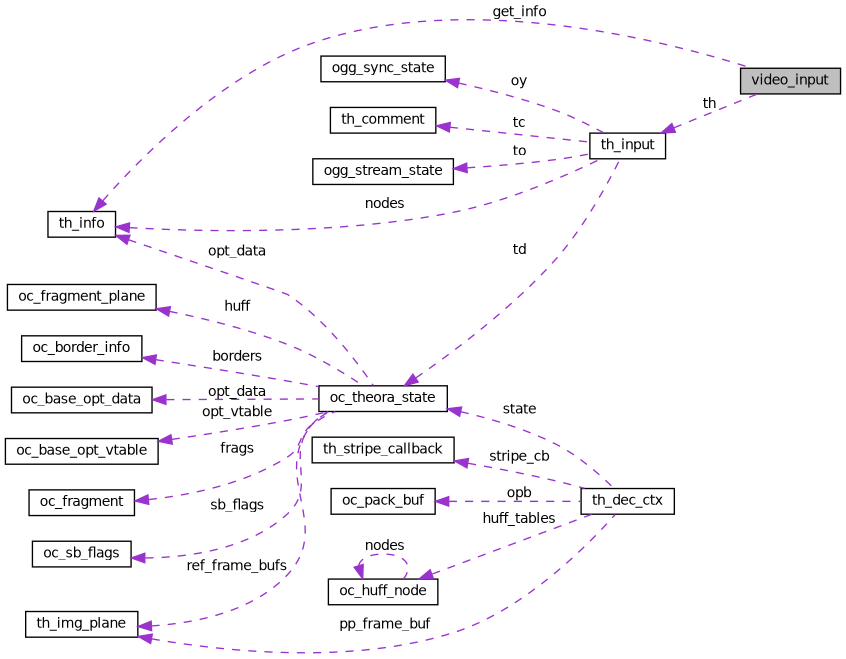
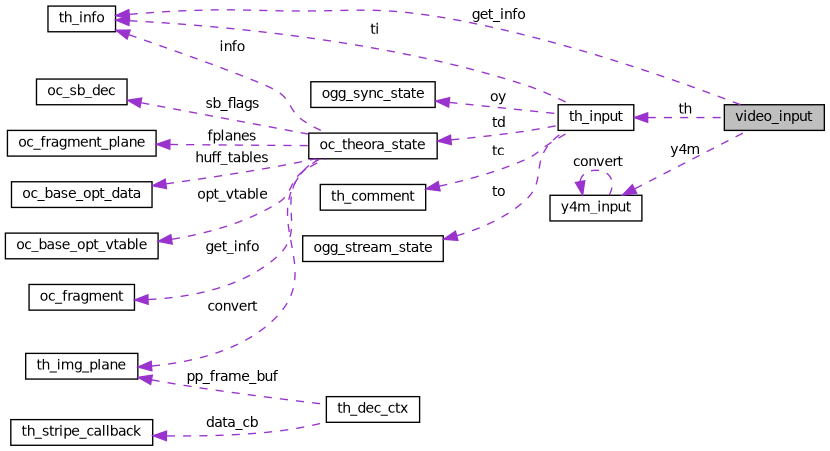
(383, 205) -> (373, 30)
none -> (596, 208)
(235, 252) -> (230, 48)
(235, 307) -> (230, 137)
(82, 349) -> none
(235, 393) -> (230, 159)
(543, 438) -> none
(235, 449) -> (230, 248)
(518, 457) -> (230, 424)
(383, 501) -> none
(82, 554) -> (82, 92)
(235, 567) -> (230, 307)
(383, 592) -> none
